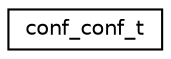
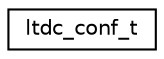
(85, 29) -> (82, 29)
